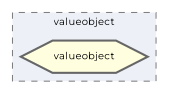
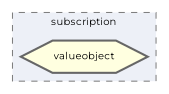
(84, 22) -> (84, 22)
